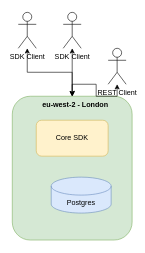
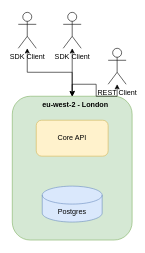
(72, 138) -> (72, 138)
(81, 195) -> (72, 204)
